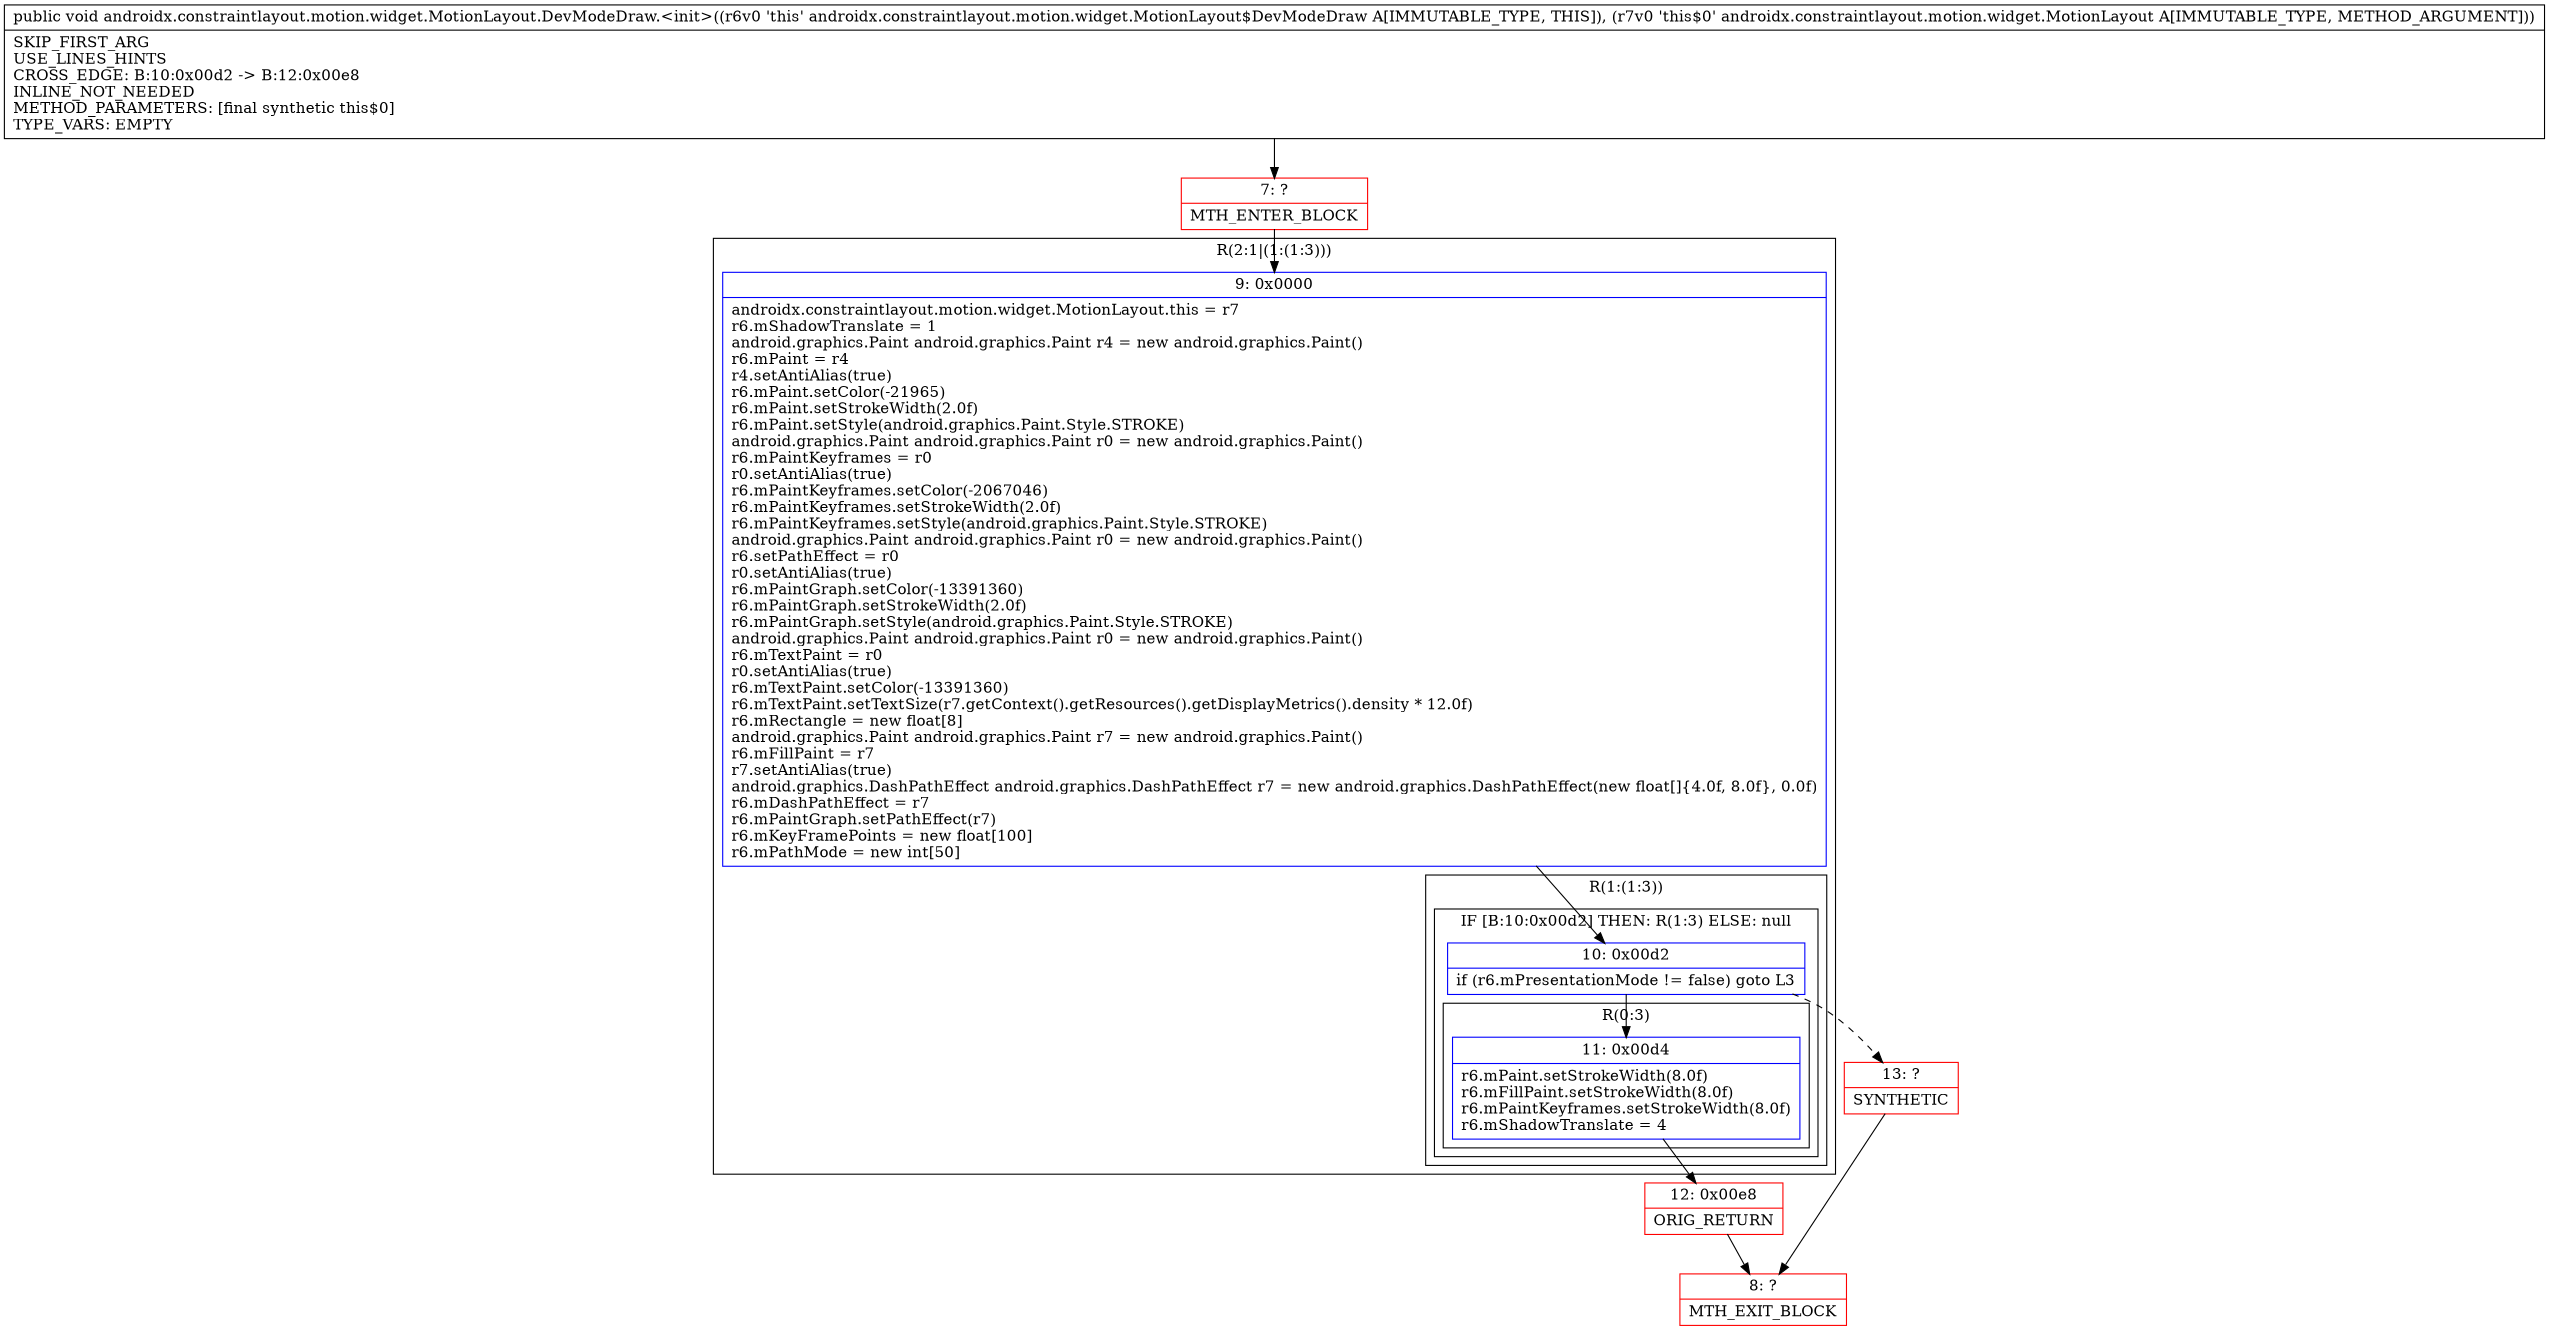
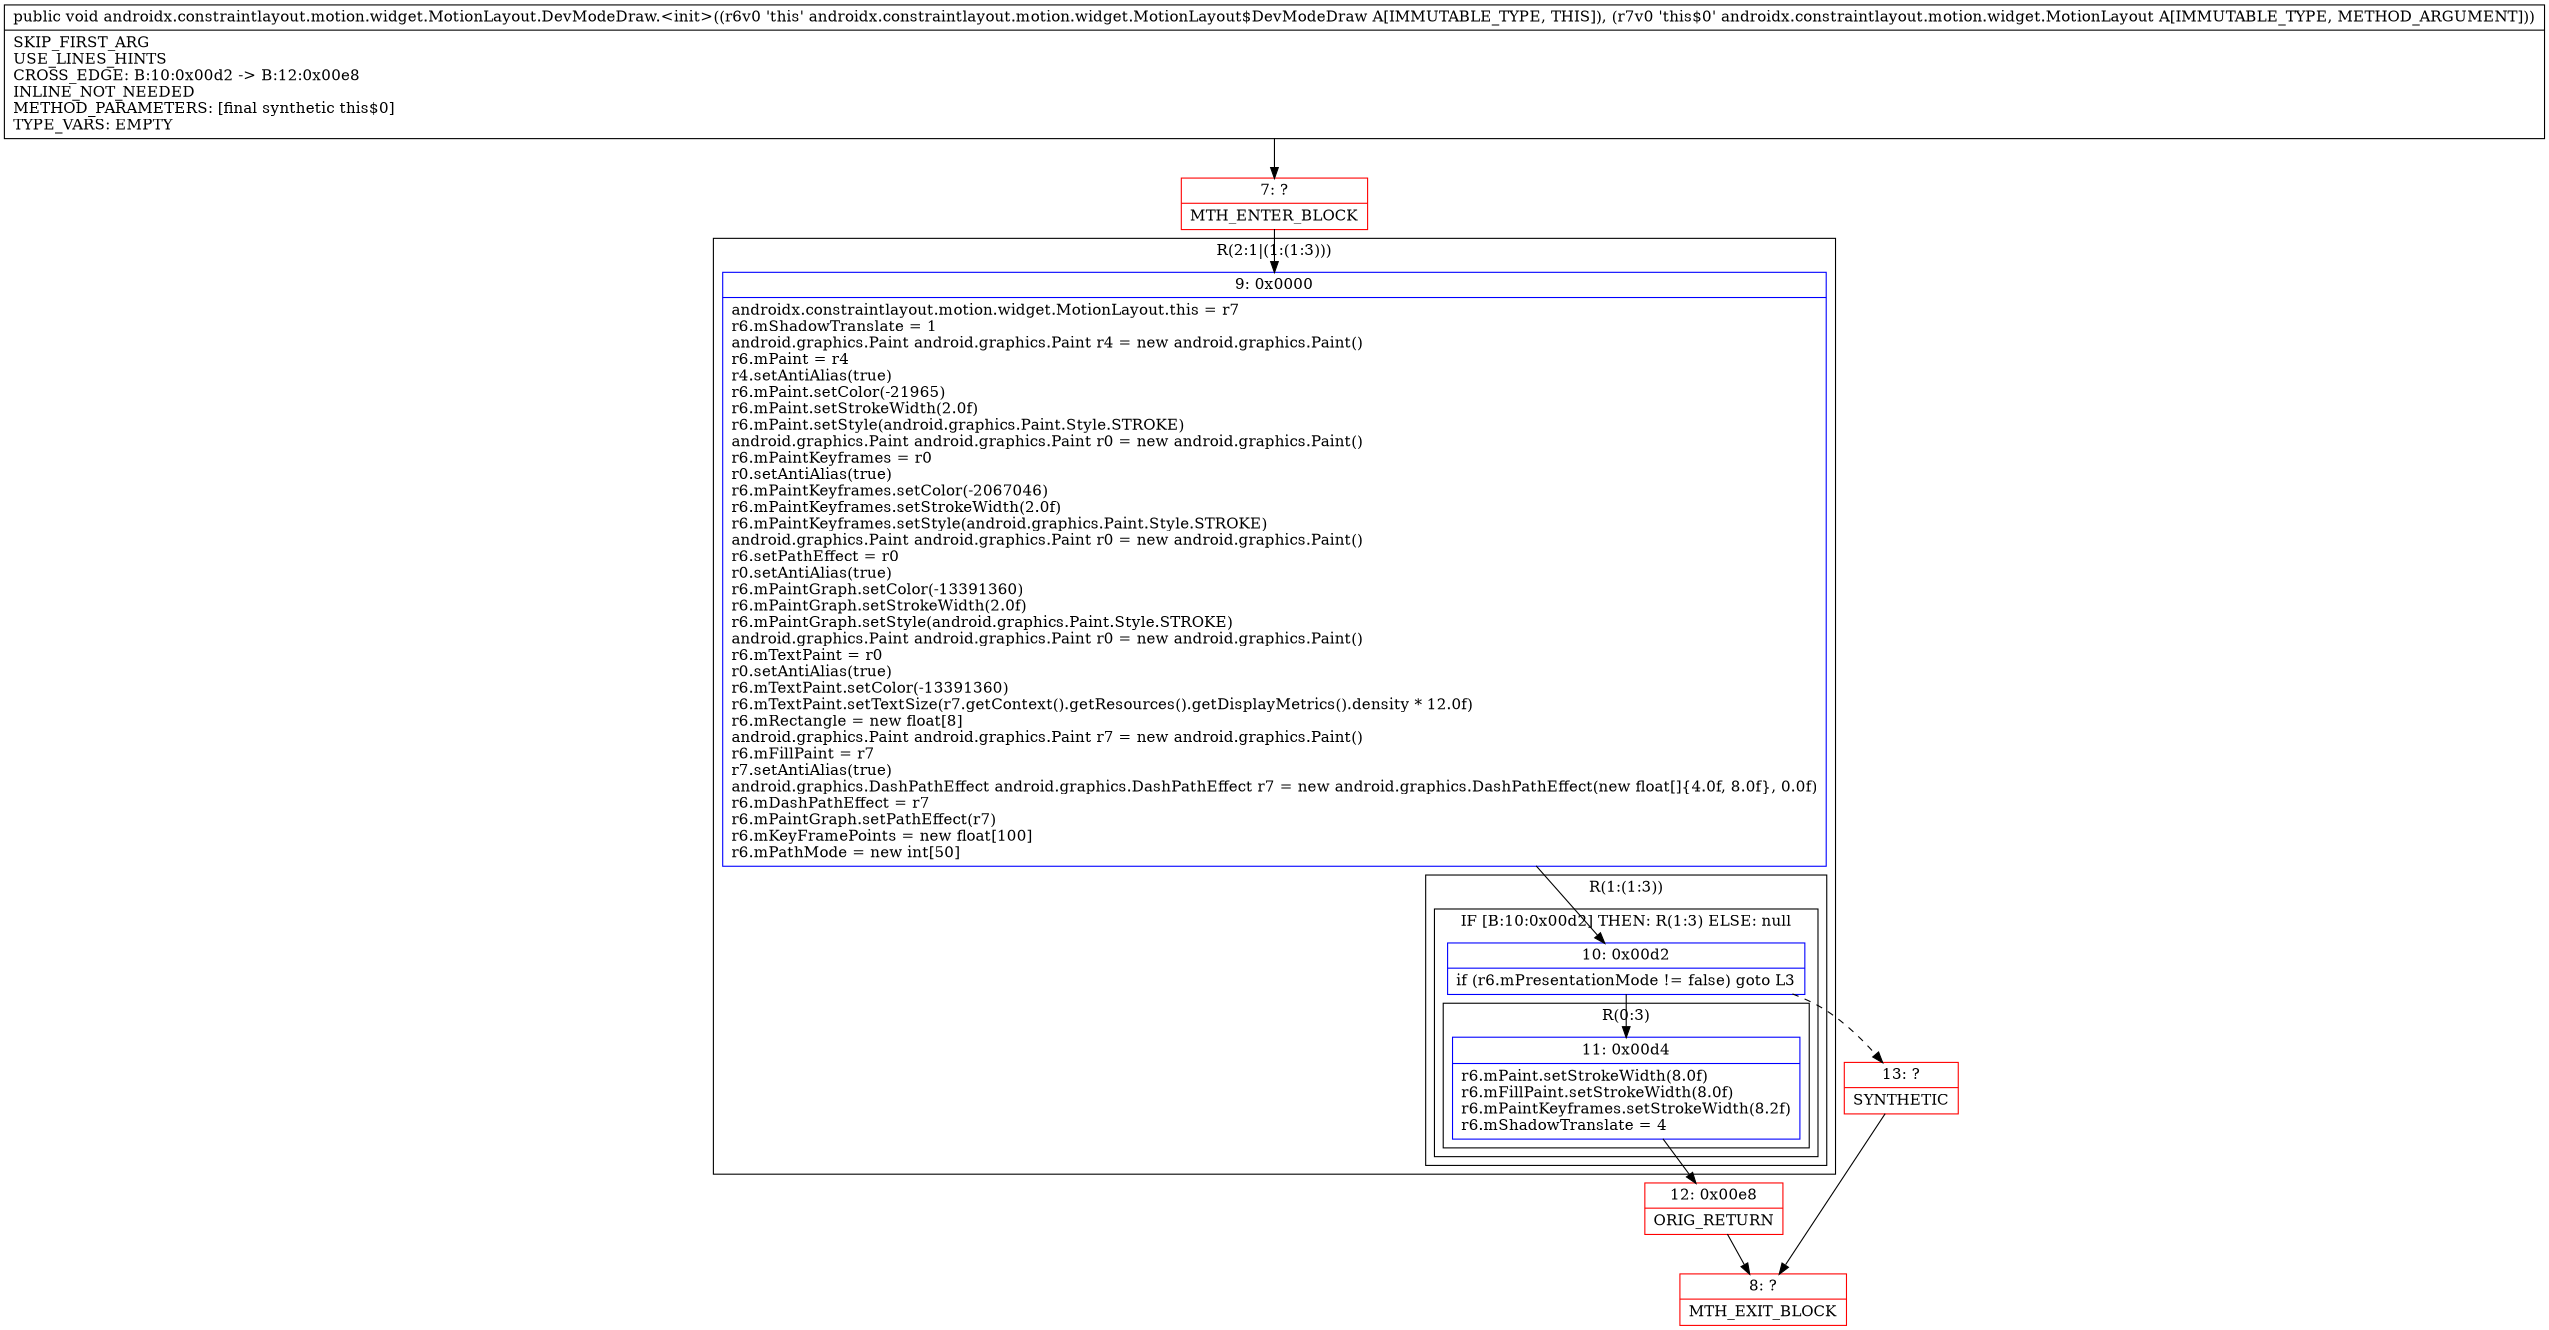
(1626, 1109) -> (1626, 1109)
